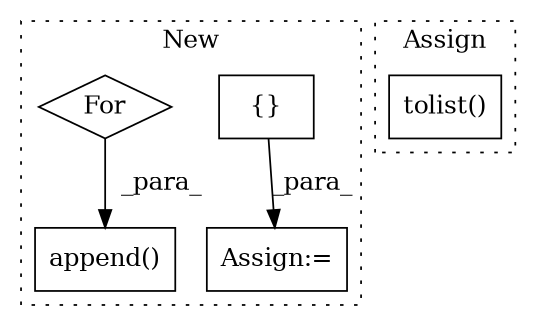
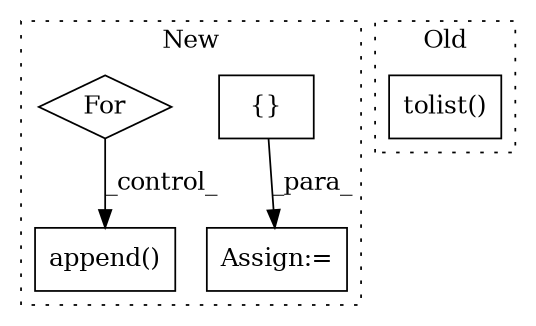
(445, 41) -> (445, 41)
(161, 183) -> (161, 183)
